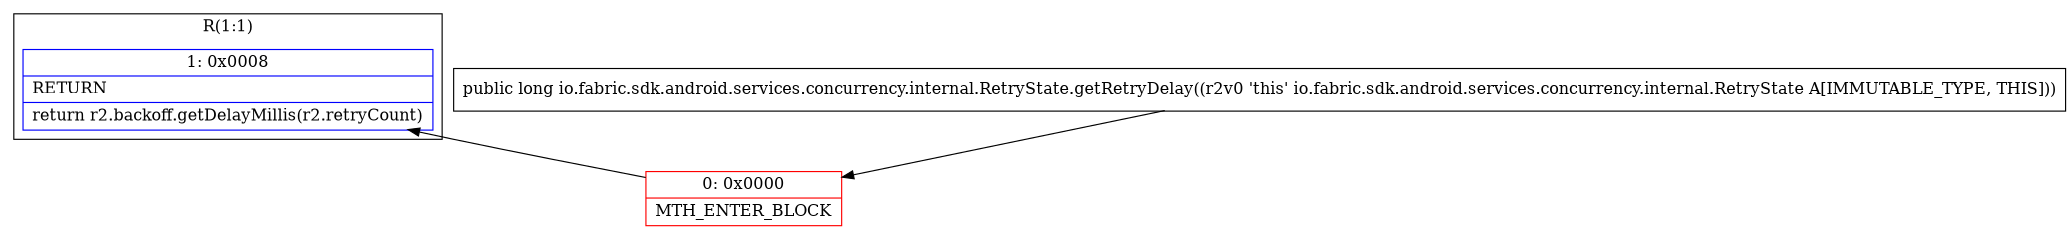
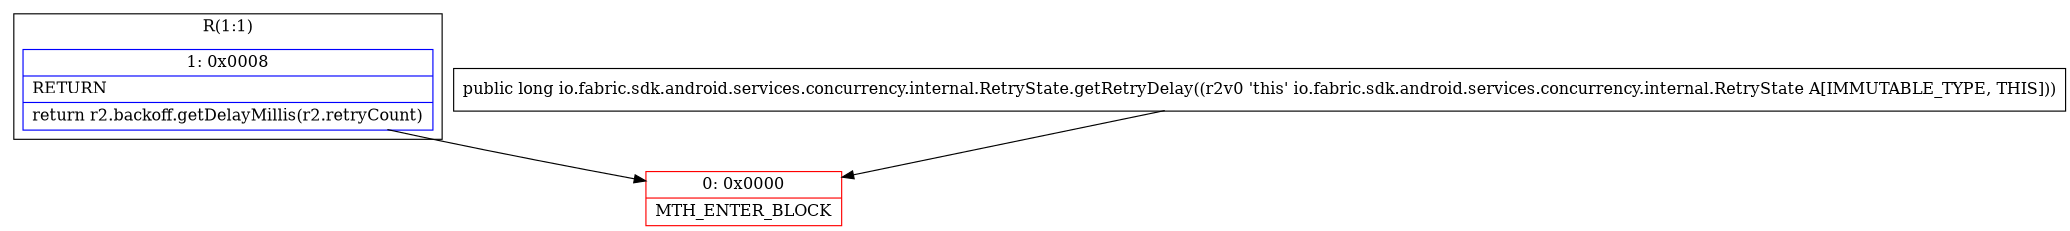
(533, 155) -> (511, 155)
